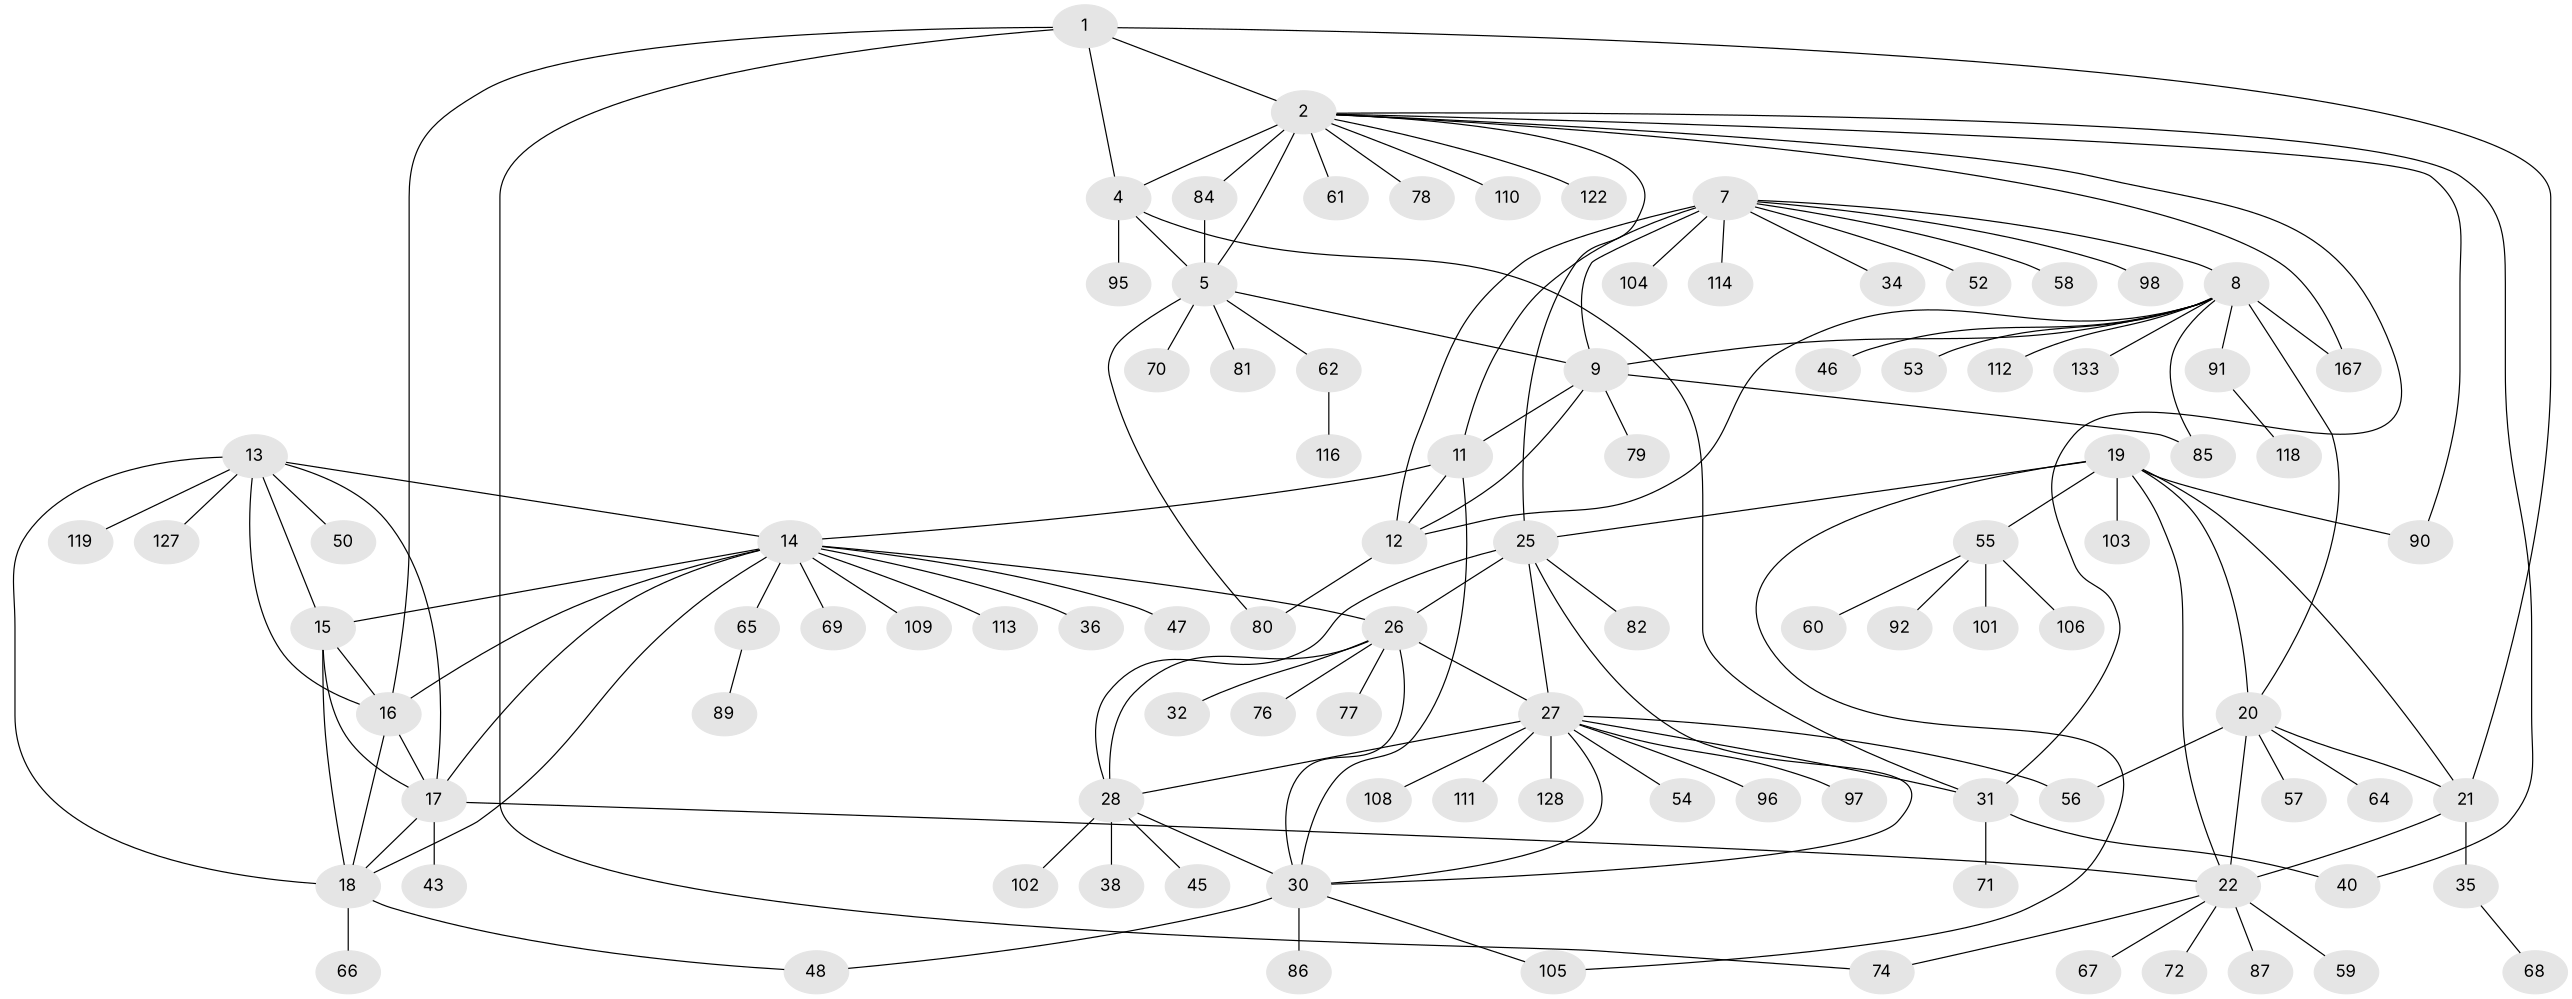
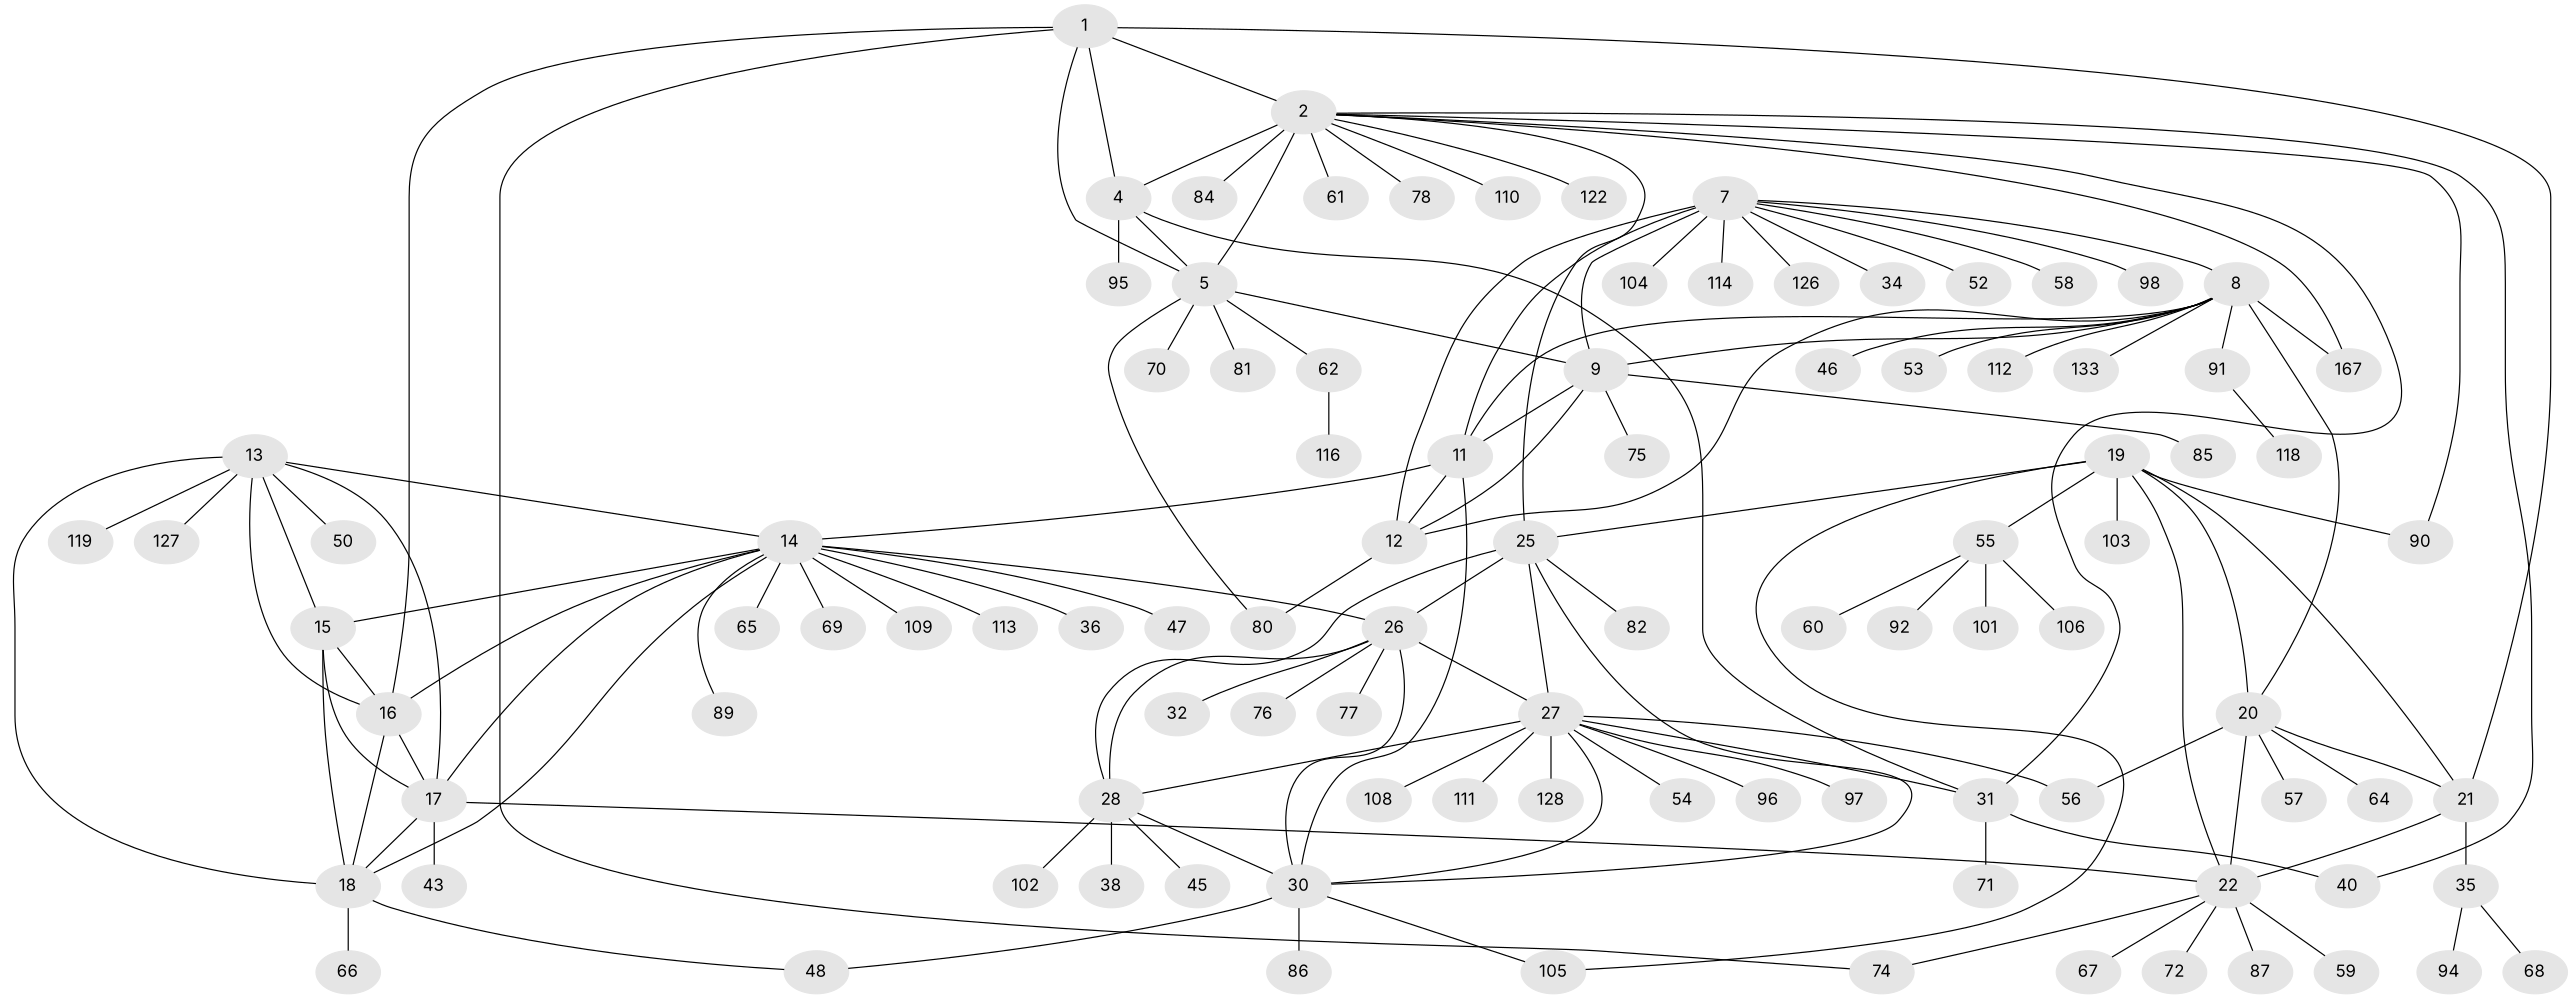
(1205, 241) -> (1064, 191)
none -> (1807, 284)
(2171, 362) -> (1822, 317)
(1637, 456) -> (1637, 456)
(736, 671) -> (702, 611)
none -> (2449, 972)
